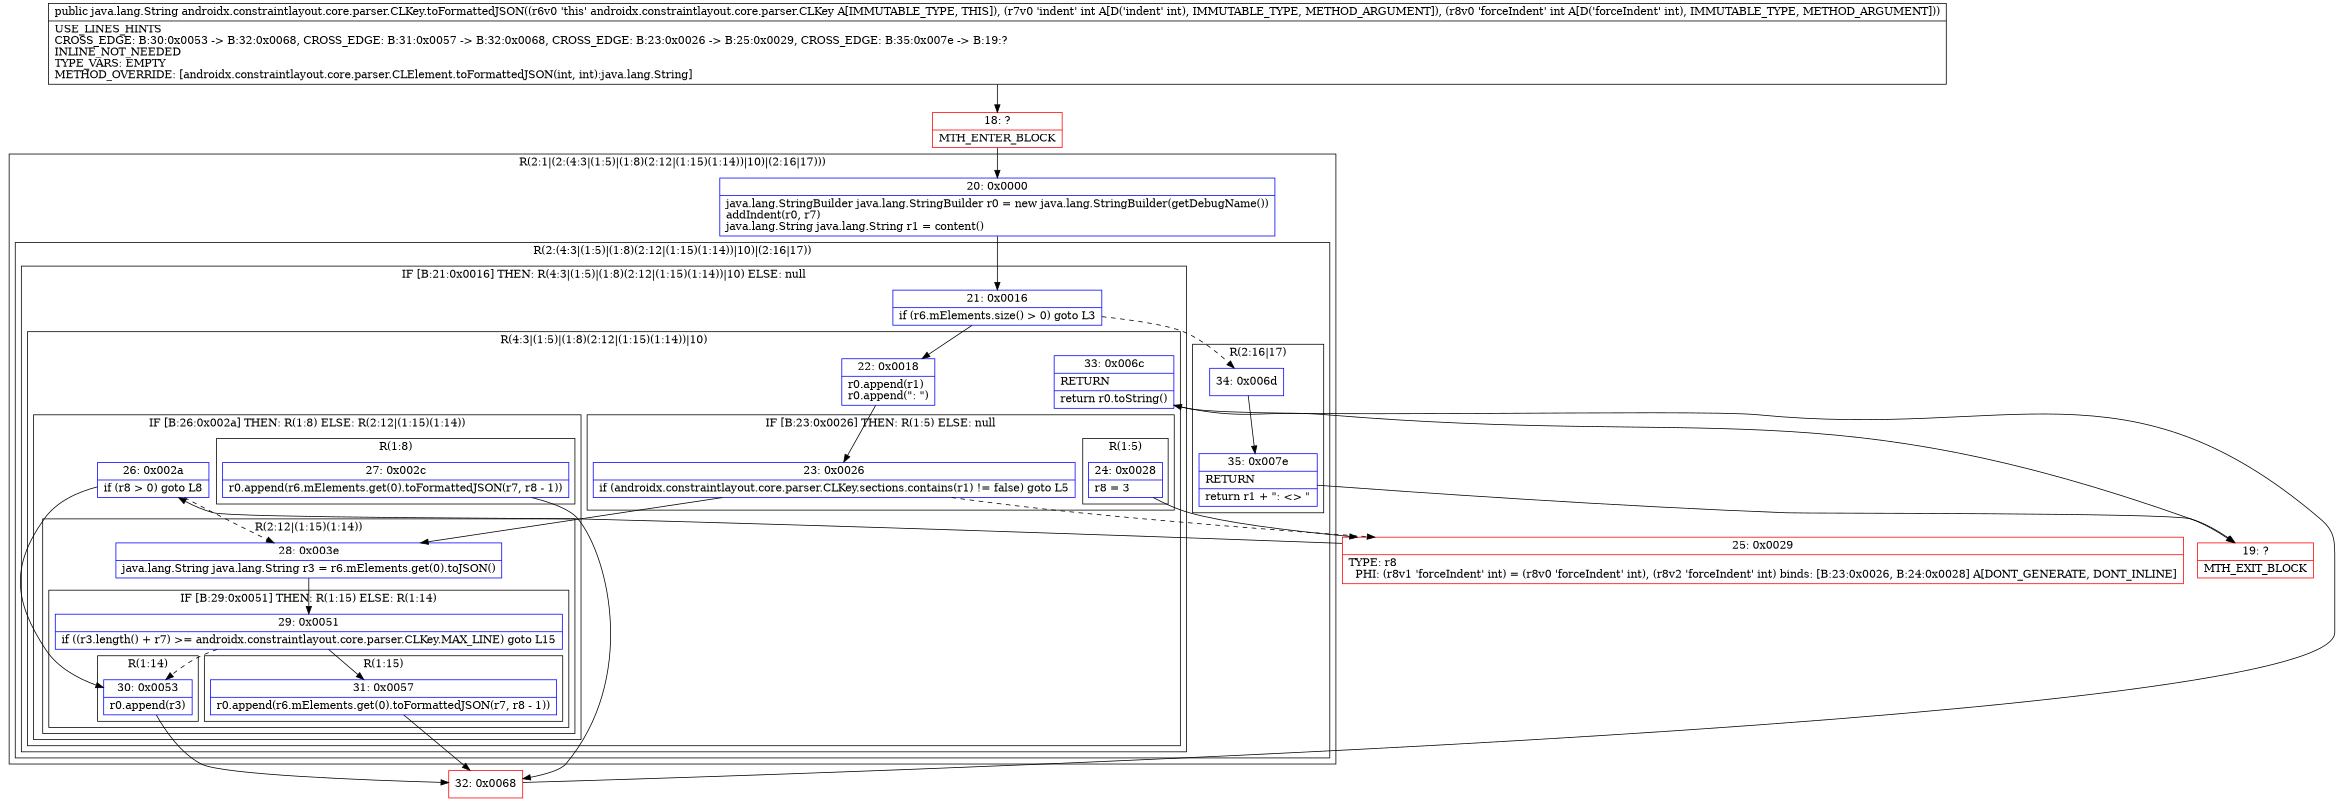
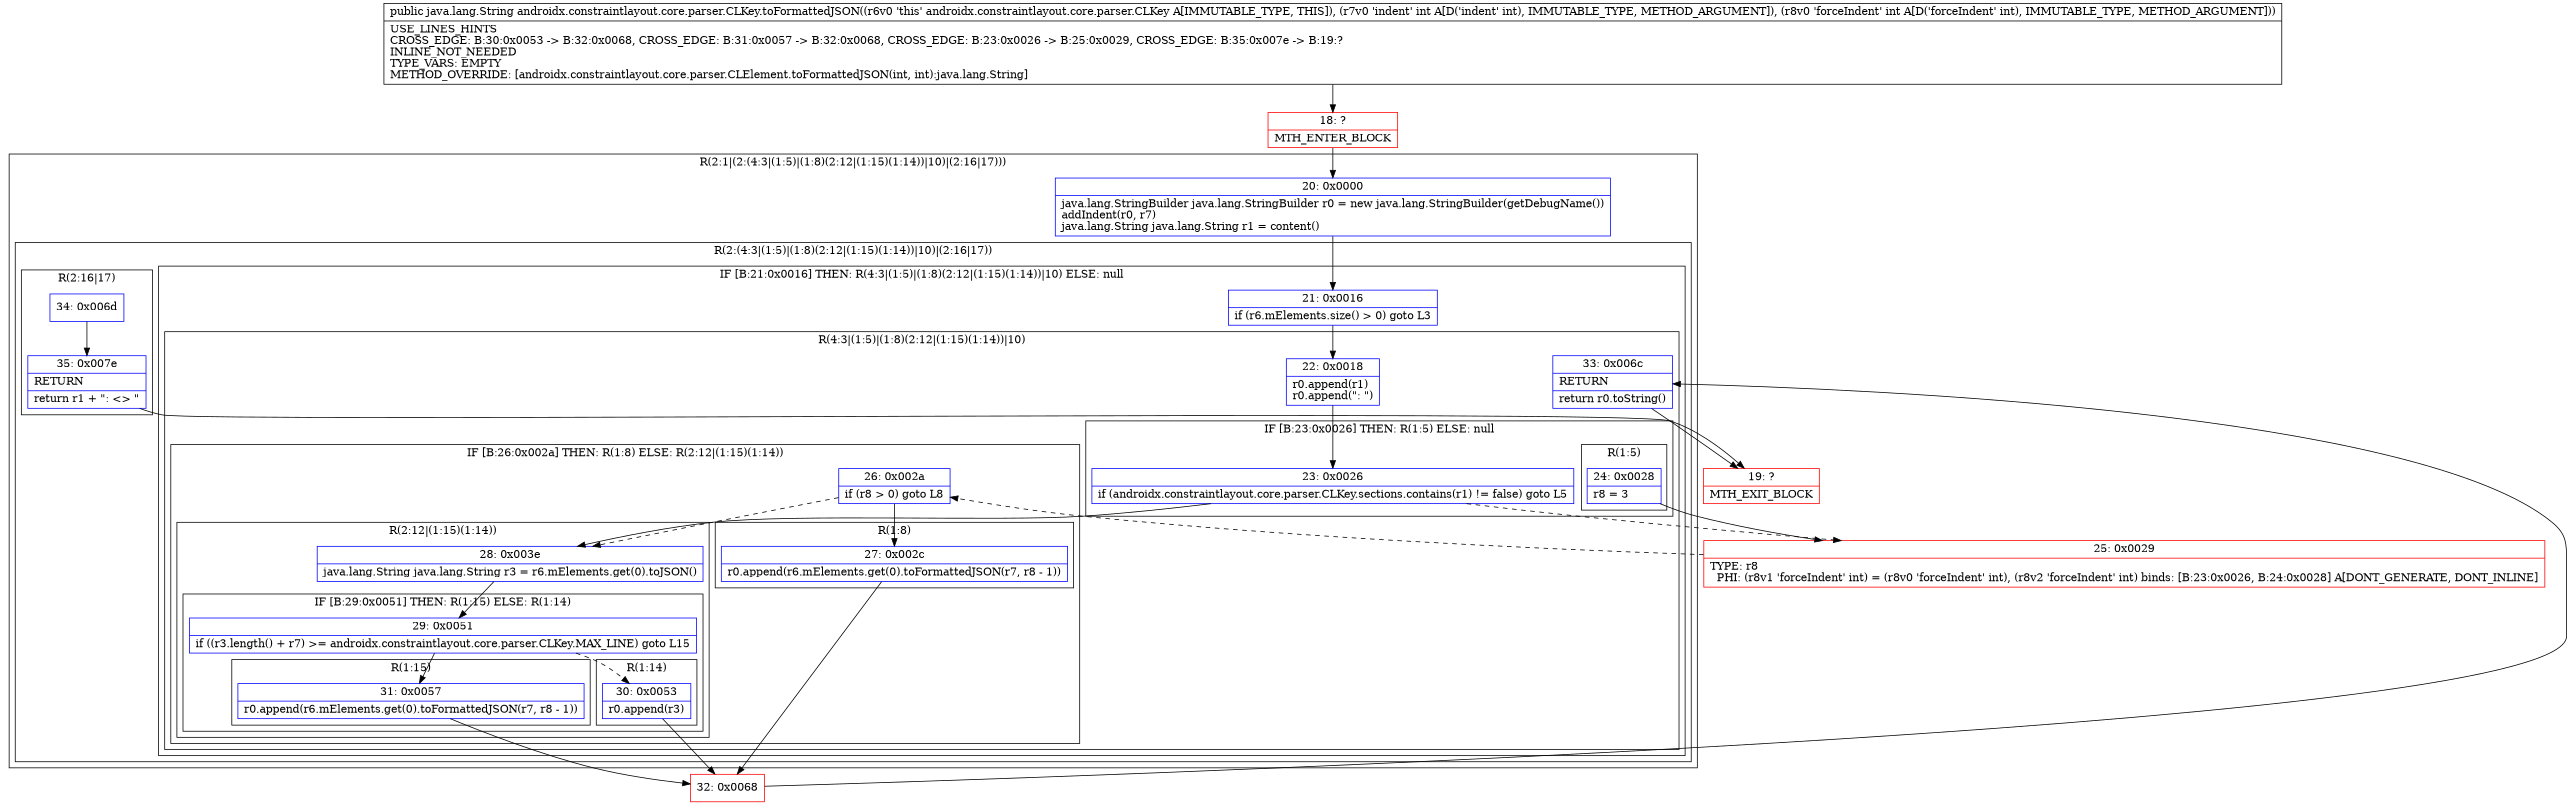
(1167, 327) -> none
(763, 524) -> (1330, 536)
(20, 584) -> (894, 527)
